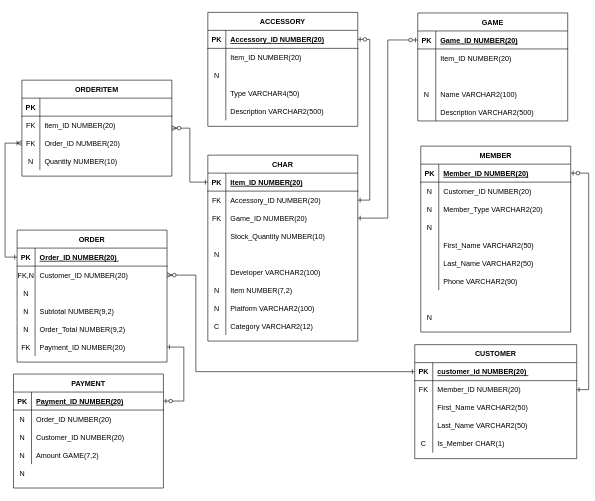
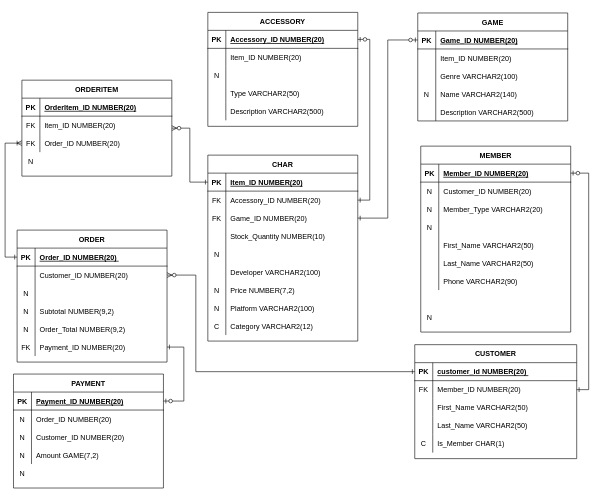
none -> (502, 76)
(264, 94) -> (264, 94)
(476, 94) -> (476, 94)
none -> (106, 107)
(106, 161) -> none
(26, 275) -> none
(261, 290) -> (262, 290)
